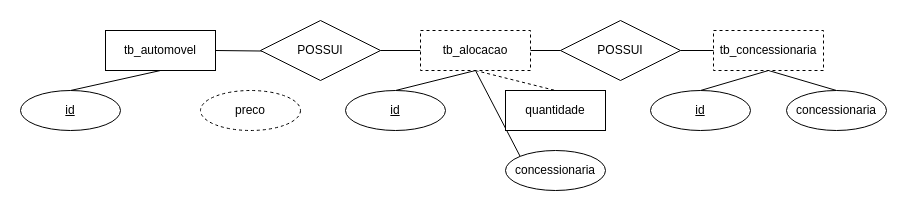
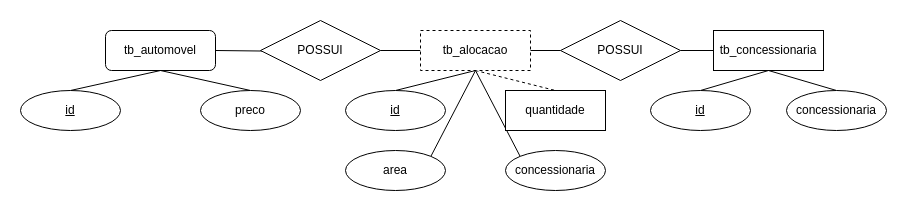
(161, 51) -> (161, 51)
(769, 51) -> (769, 51)
none -> (206, 81)
(251, 111) -> (251, 111)
none -> (453, 114)
none -> (396, 171)
